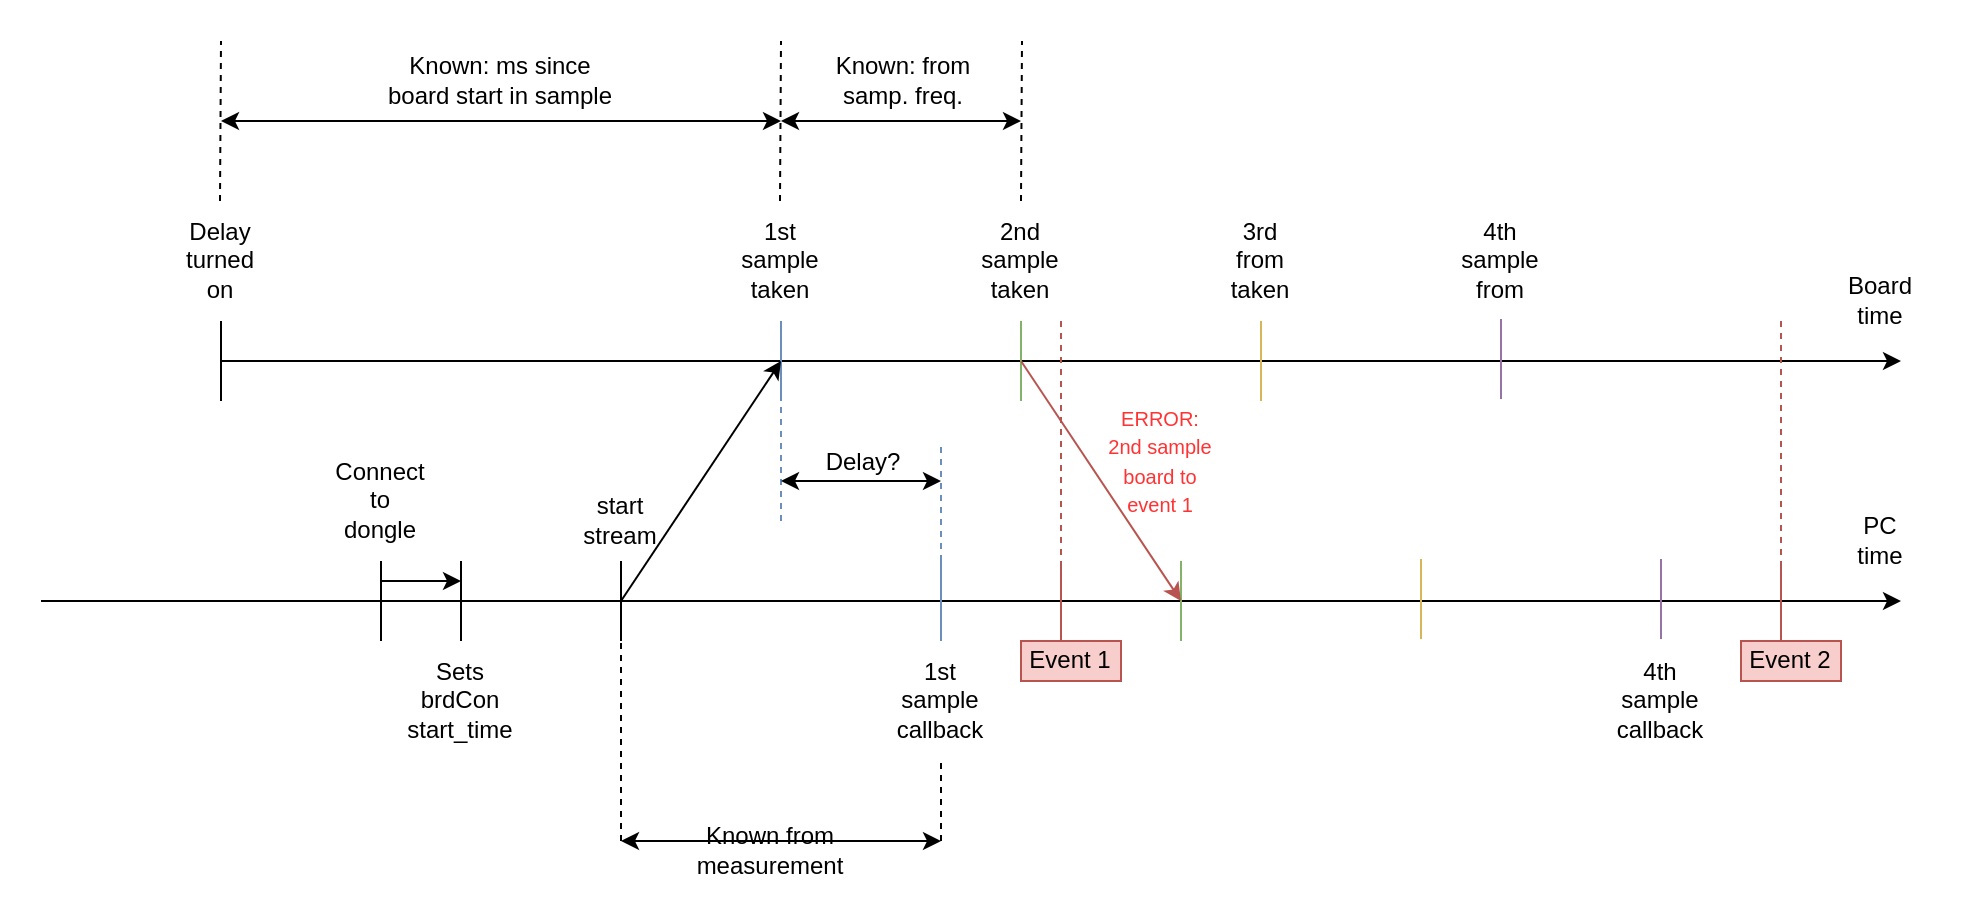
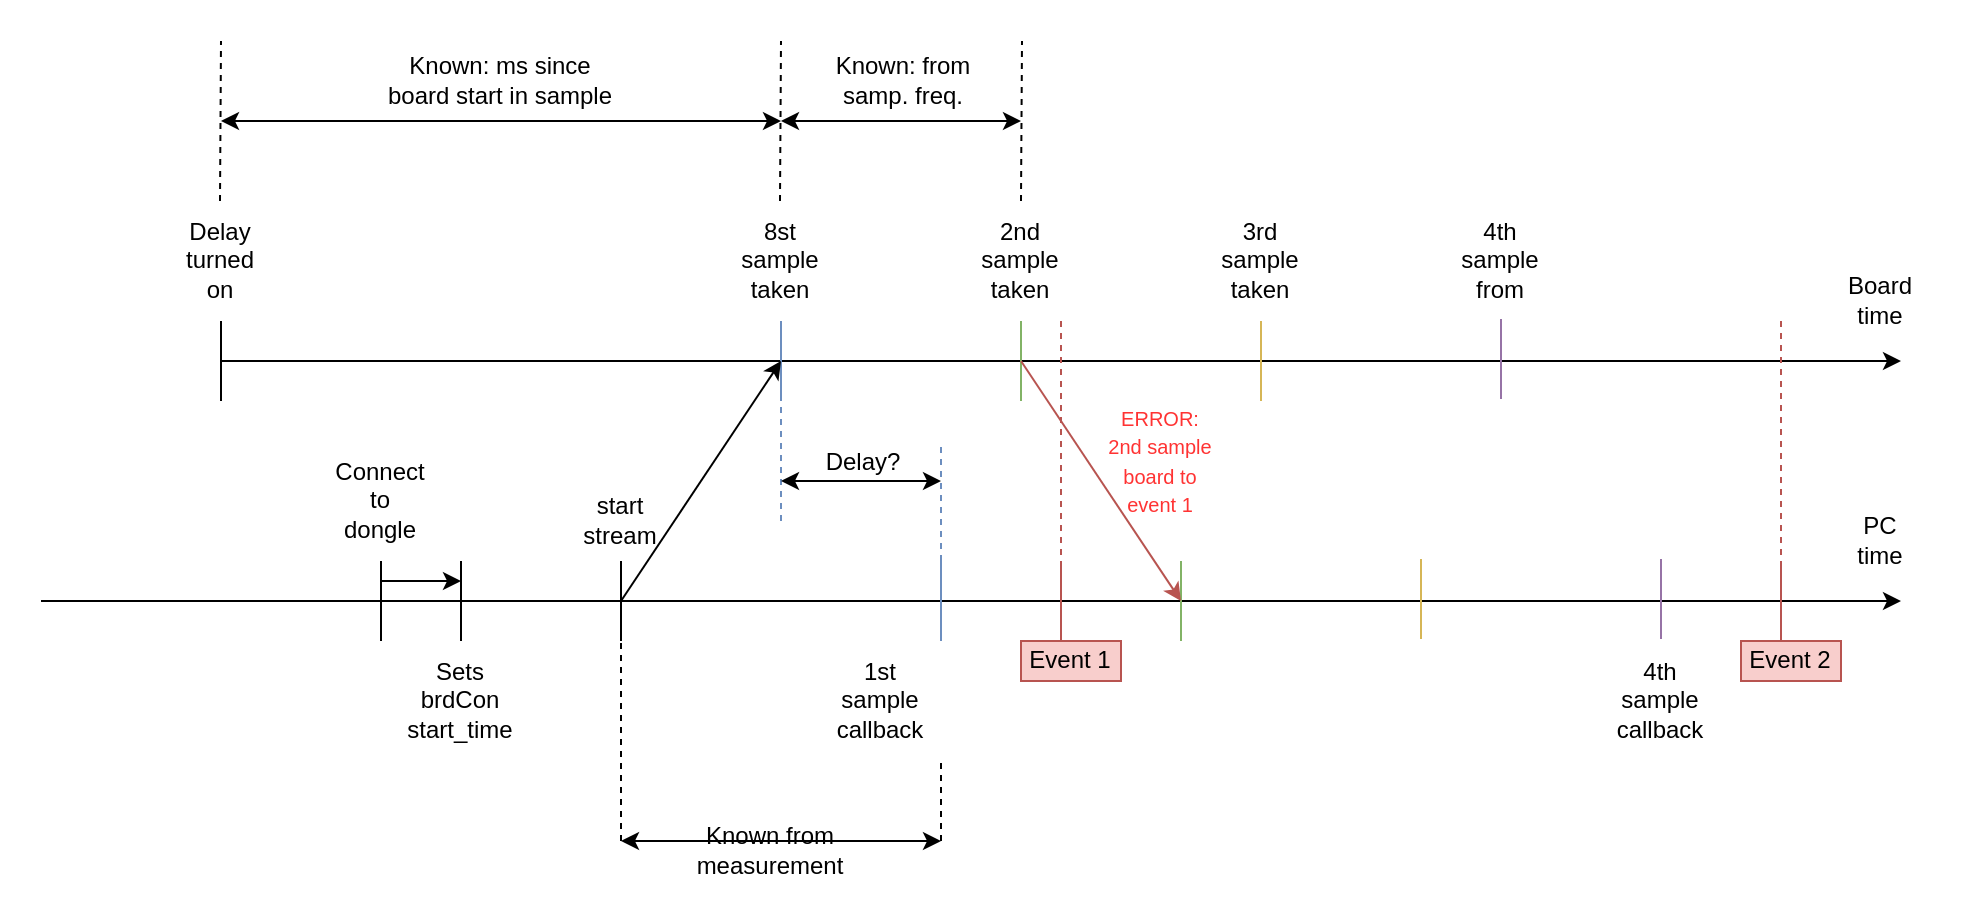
(781, 261) -> (781, 261)
(1261, 261) -> (1261, 261)
(941, 701) -> (881, 701)
